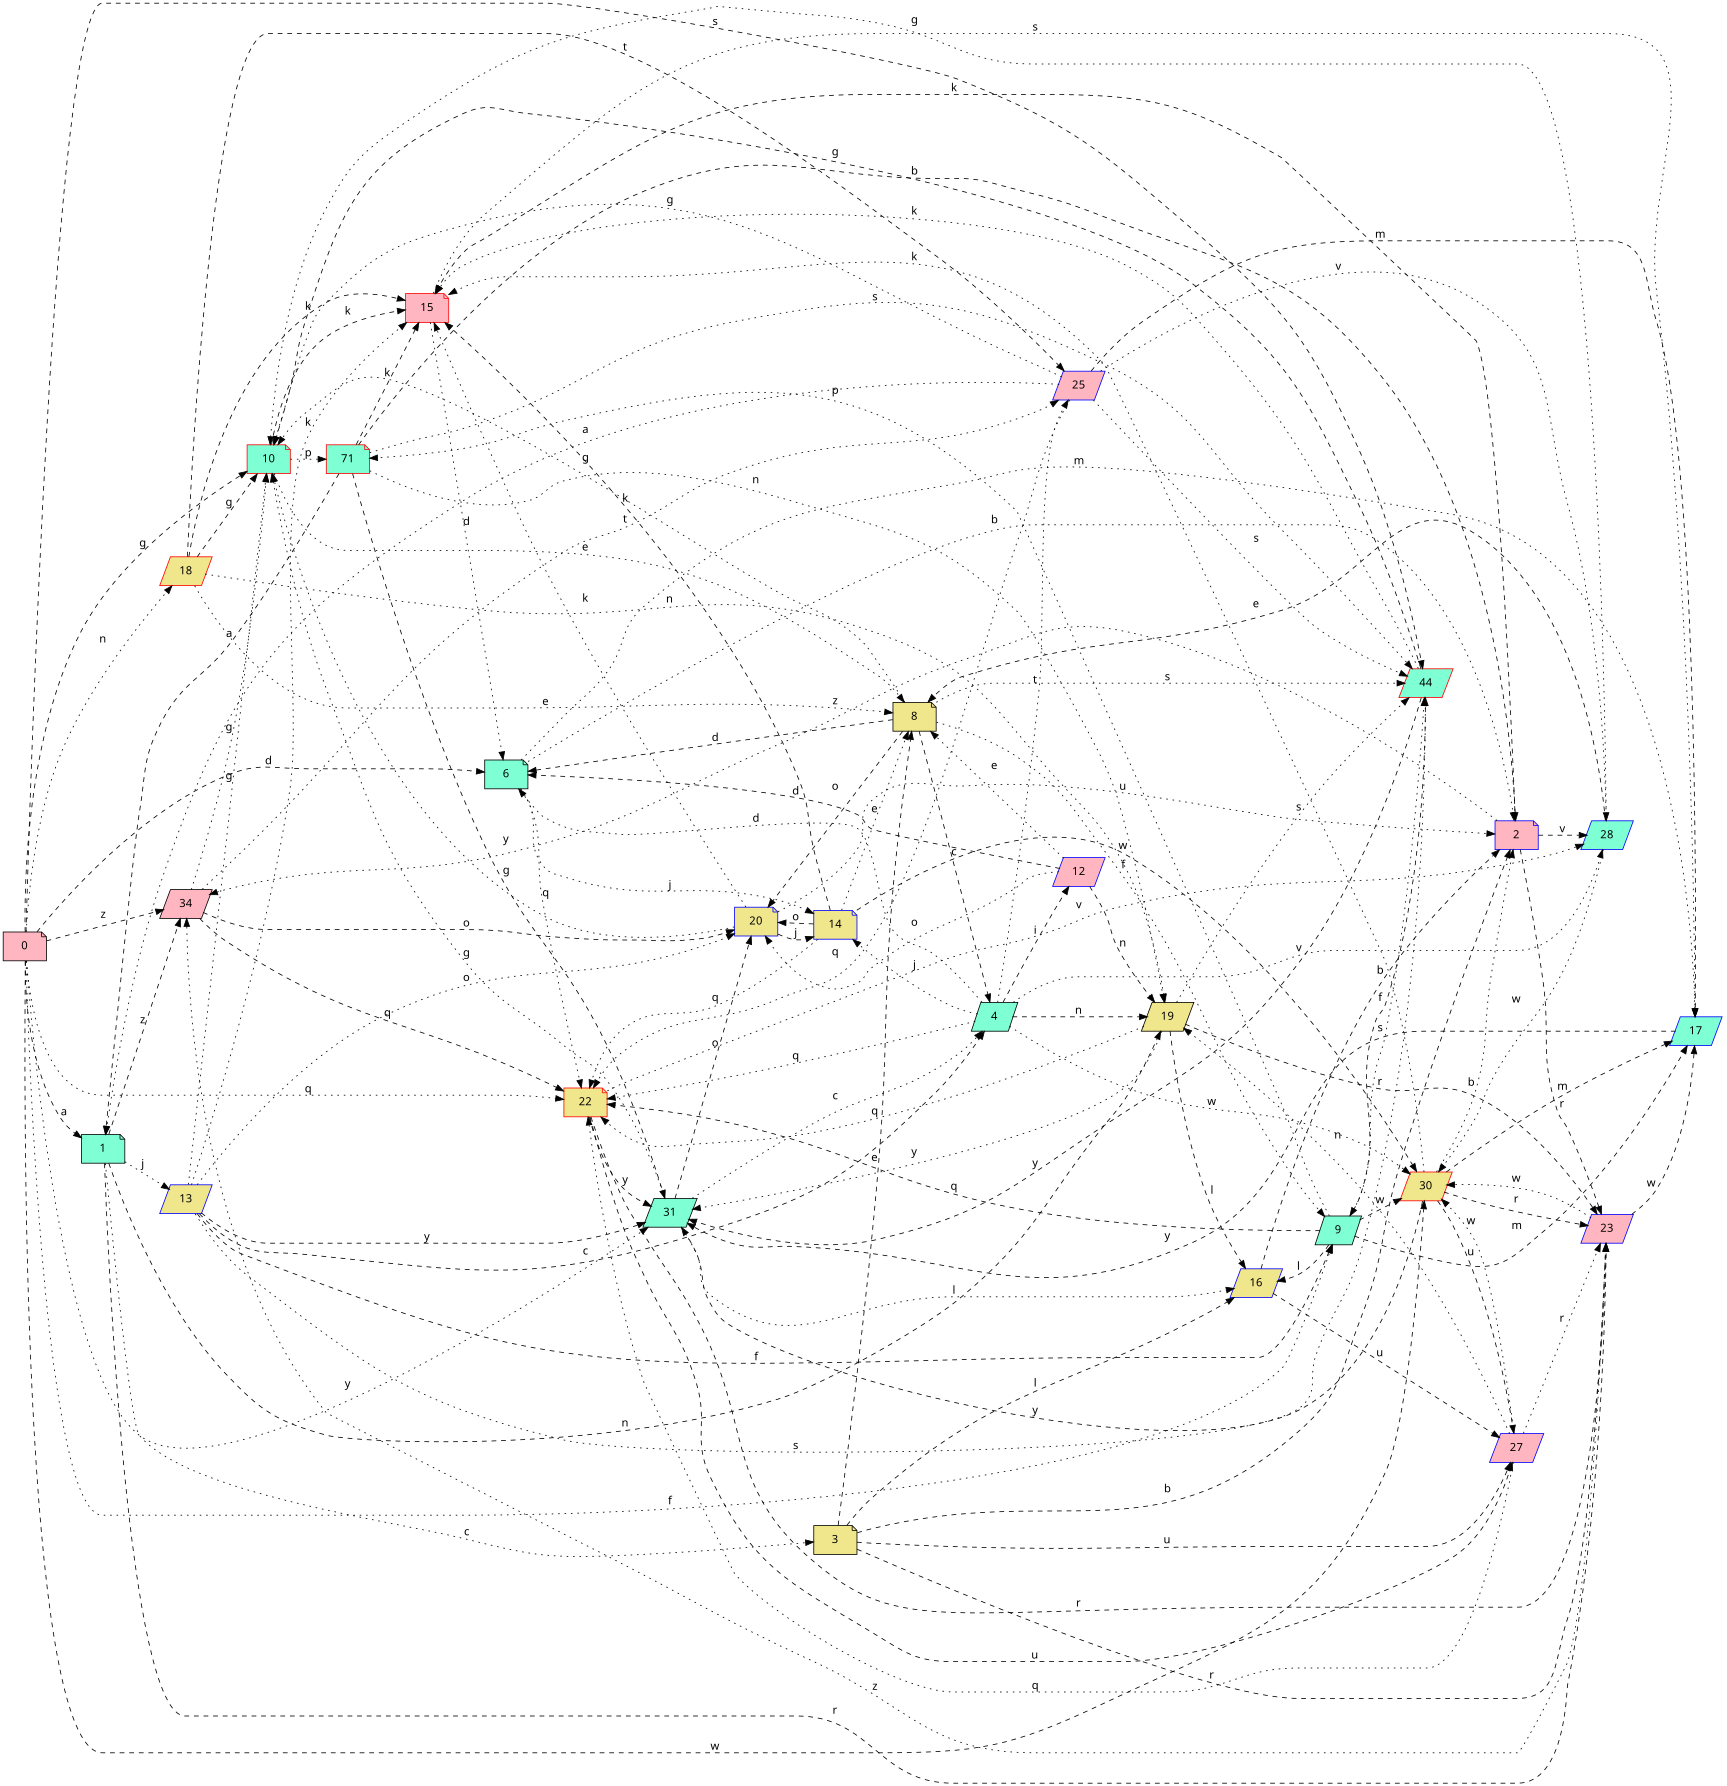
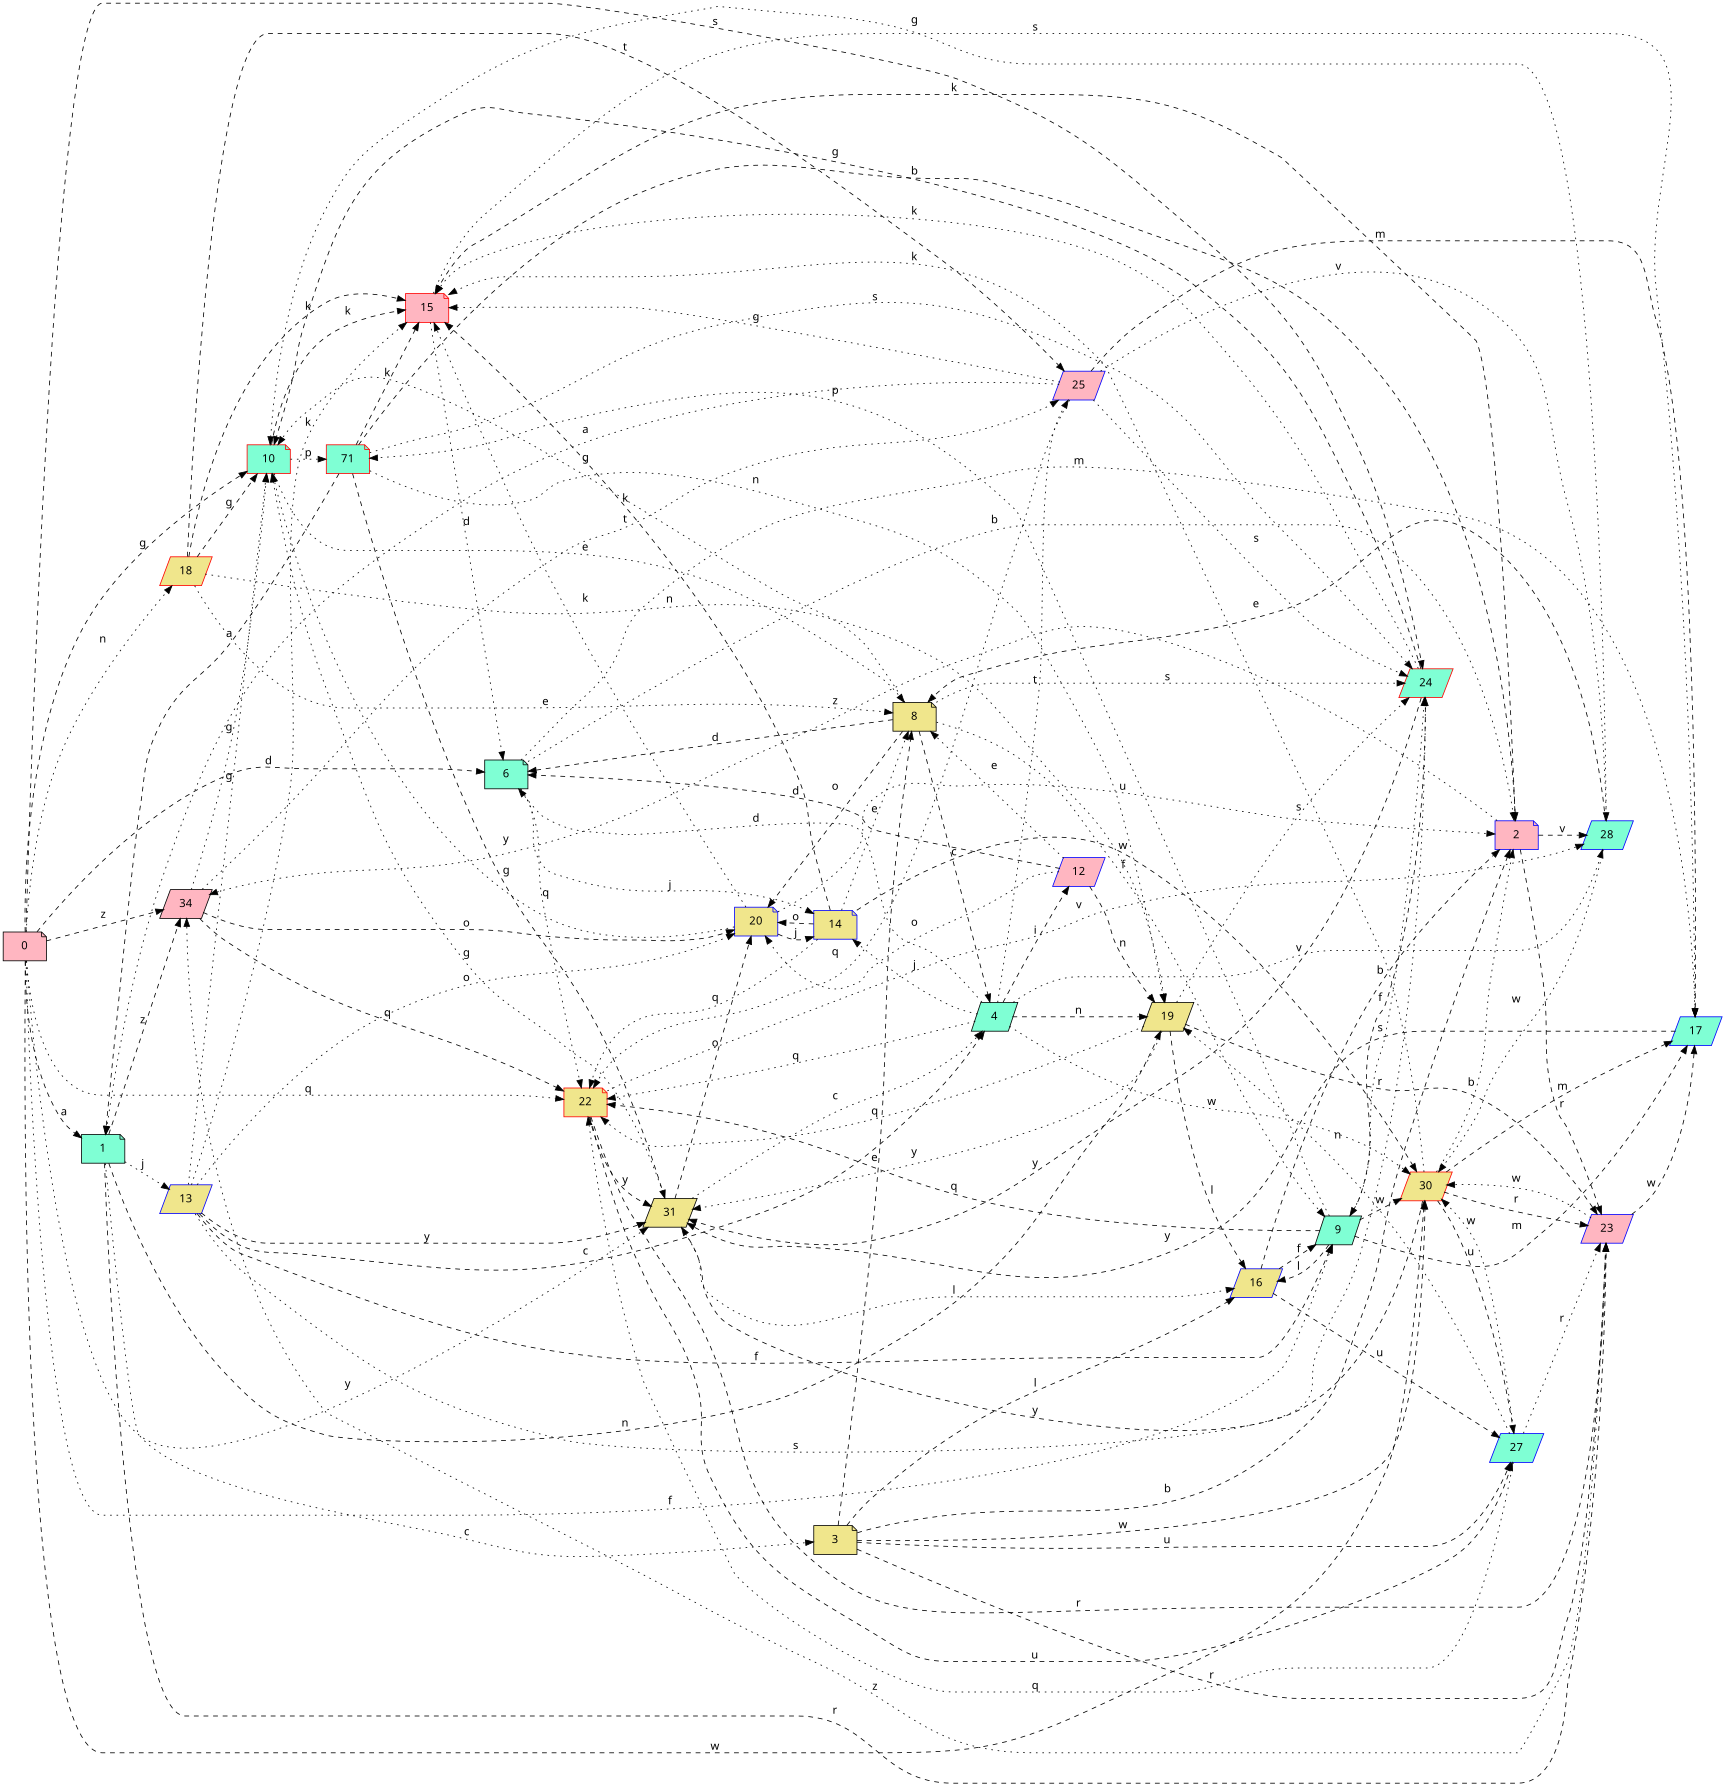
(651, 208) -> (760, 327)
(1426, 683) -> (1426, 683)
(670, 1213) -> (670, 1213)
none -> (1294, 1259)
(1517, 1448) -> (1517, 1448)
none -> (1255, 1513)
